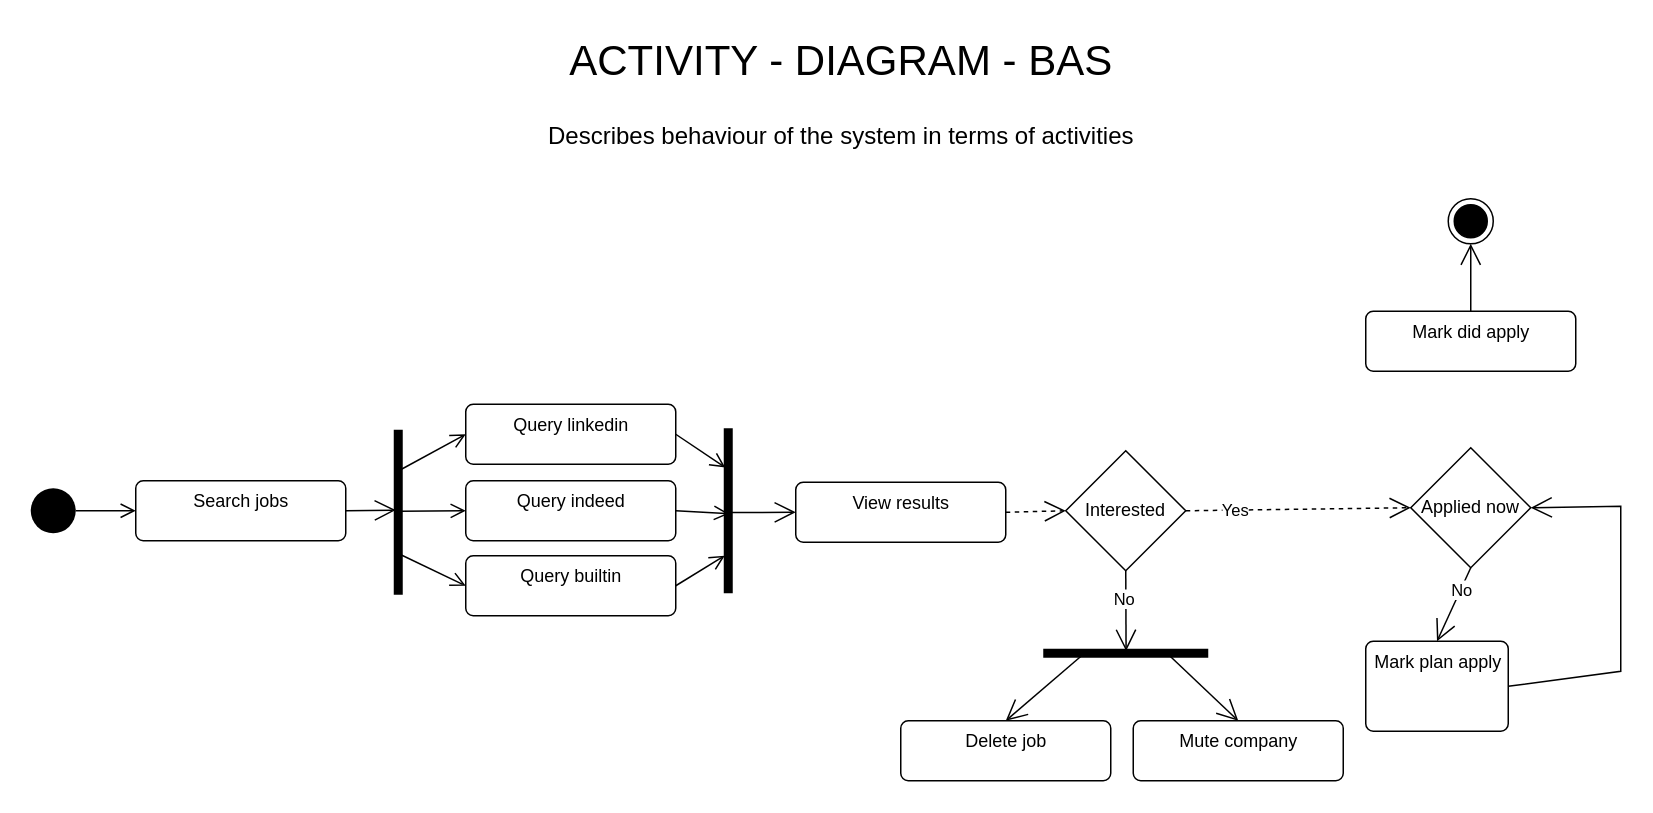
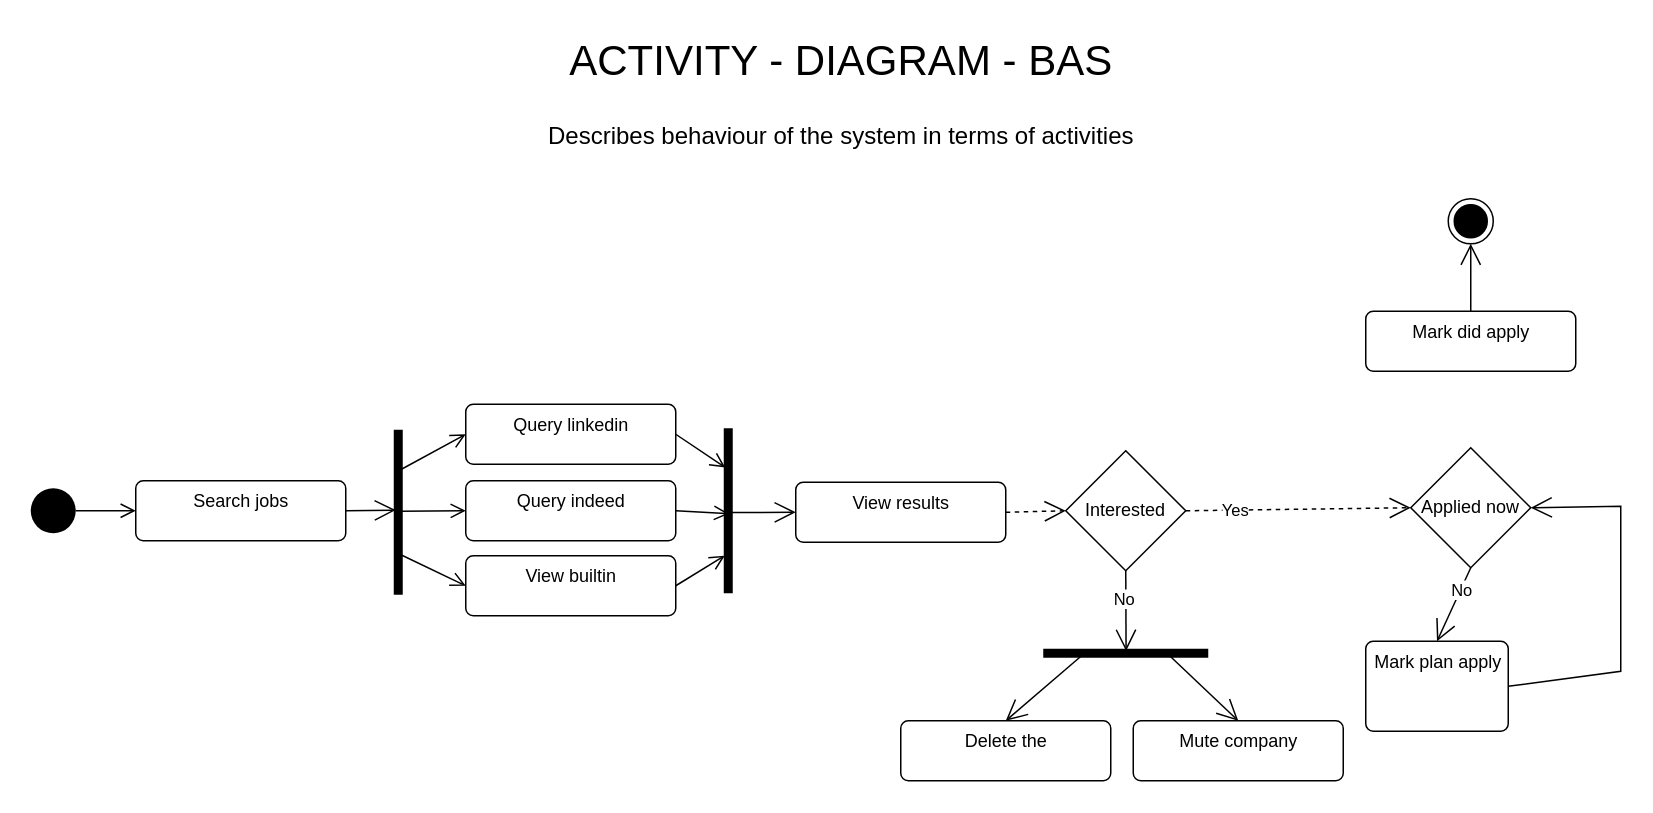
(572, 577) -> (572, 577)
(1007, 742) -> (1007, 742)
